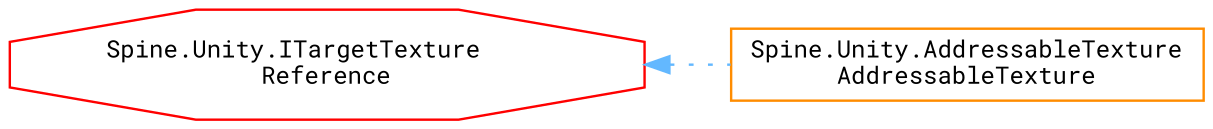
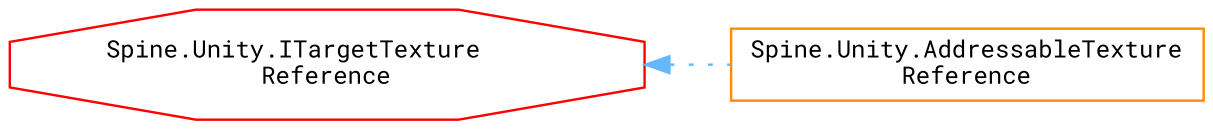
(967, 65) -> (967, 65)
